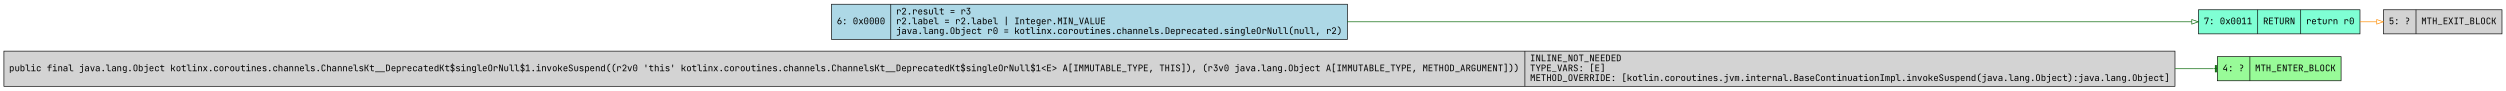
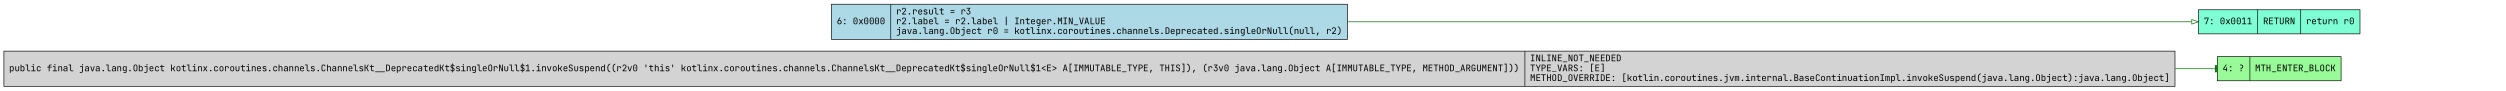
(2443, 22) -> none
